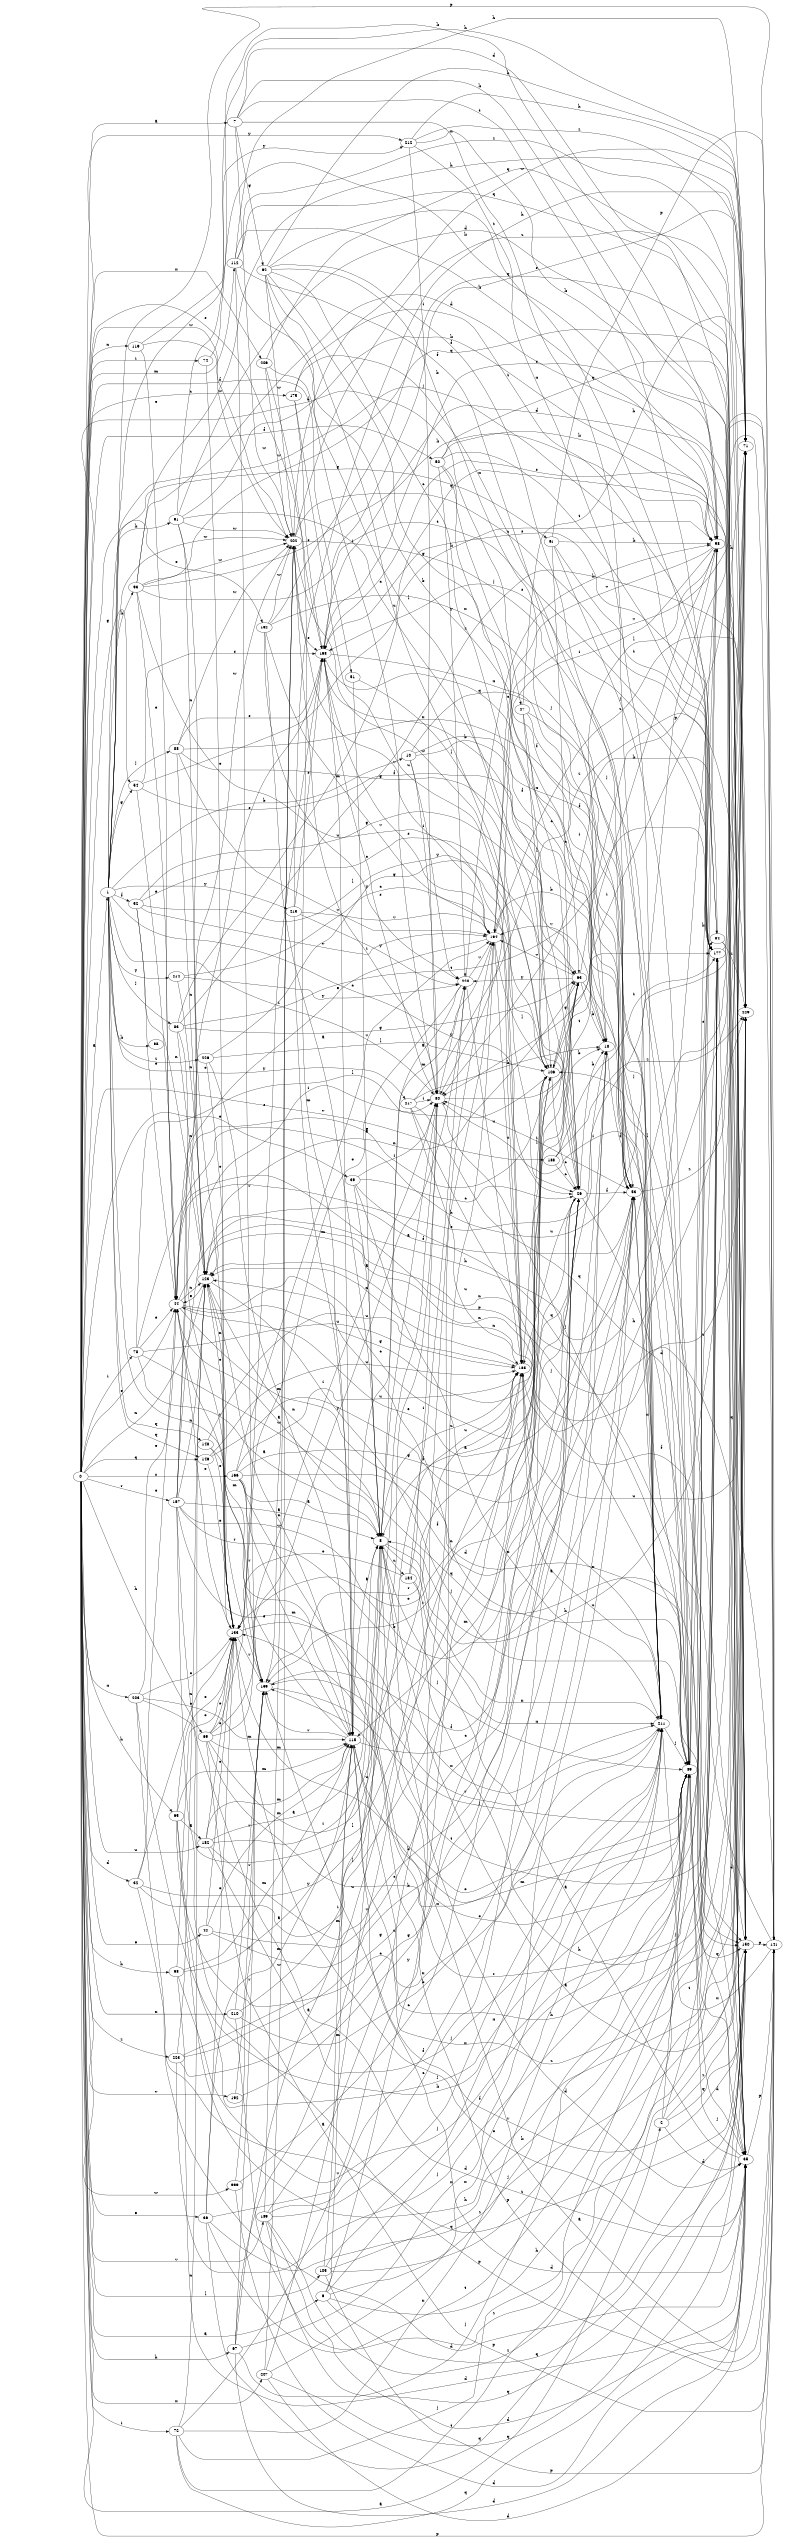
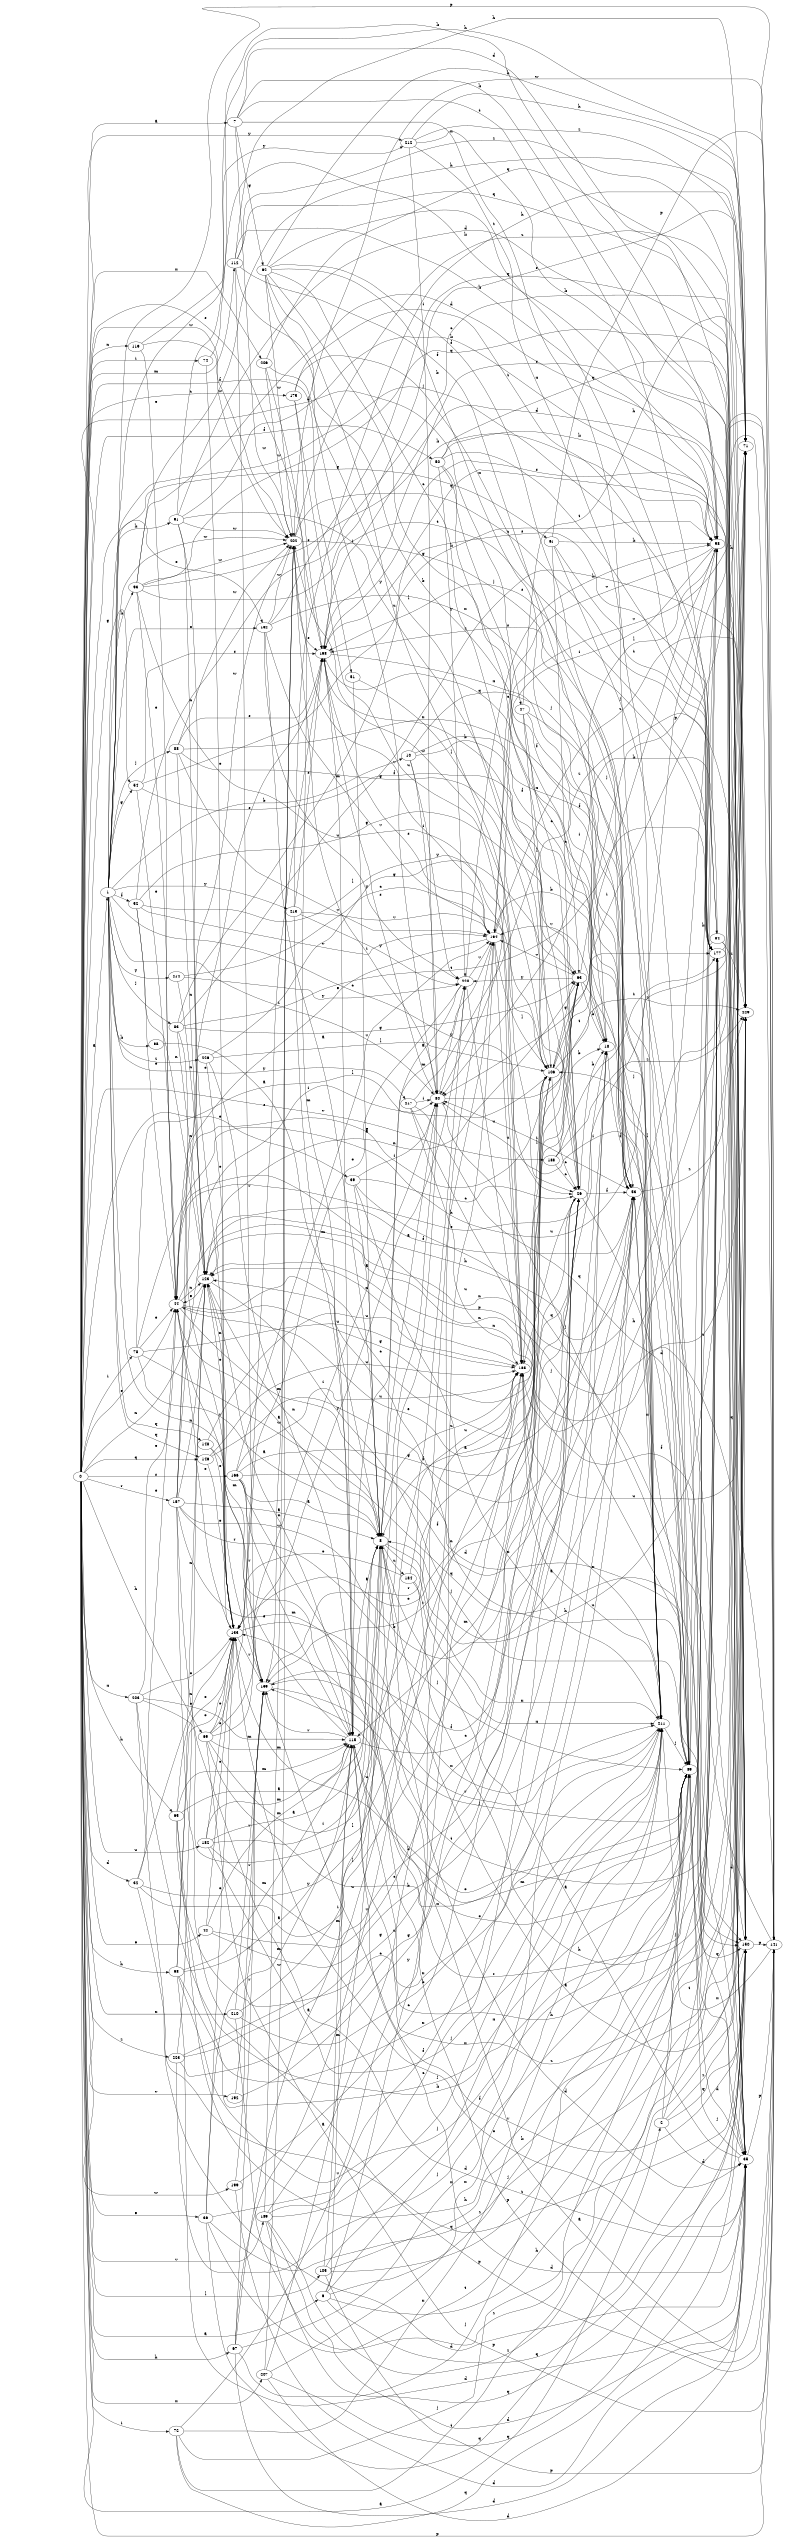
(539, 166) -> (770, 614)
(381, 582) -> (381, 582)
none -> (122, 698)
(463, 847) -> (557, 296)
none -> (629, 999)
(499, 1069) -> none
(701, 1149) -> (653, 1079)
none -> (316, 1254)
(428, 1340) -> none
(187, 1826) -> (360, 1748)
(197, 1857) -> (191, 1627)
none -> (454, 2009)
(235, 2185) -> (235, 2185)
